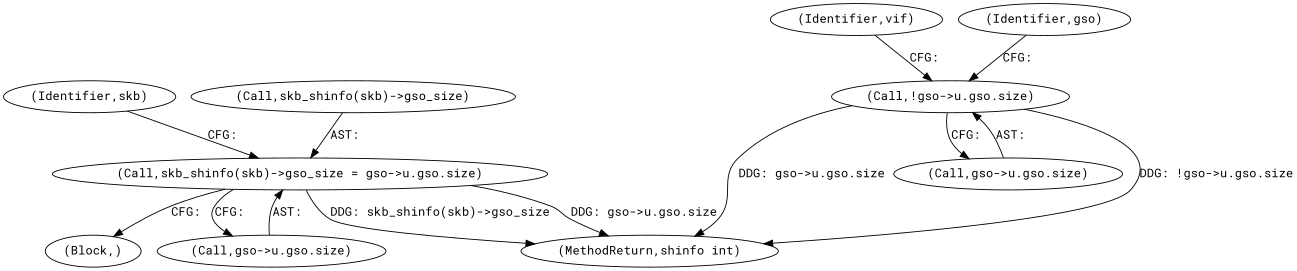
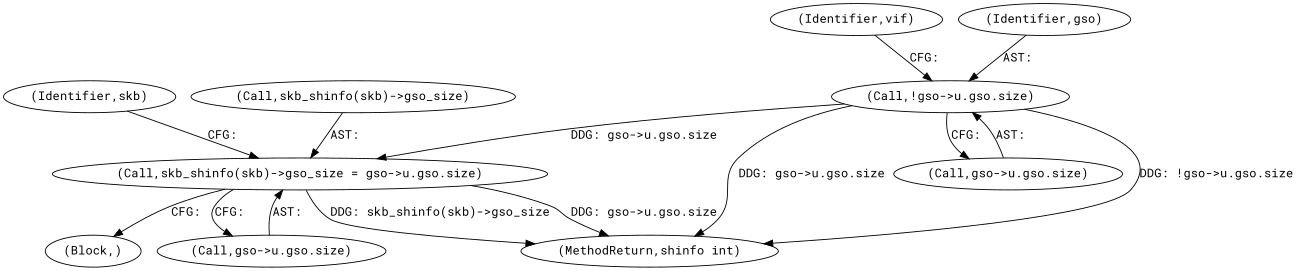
(1022, 58) -> (1022, 58)
none -> (614, 124)
